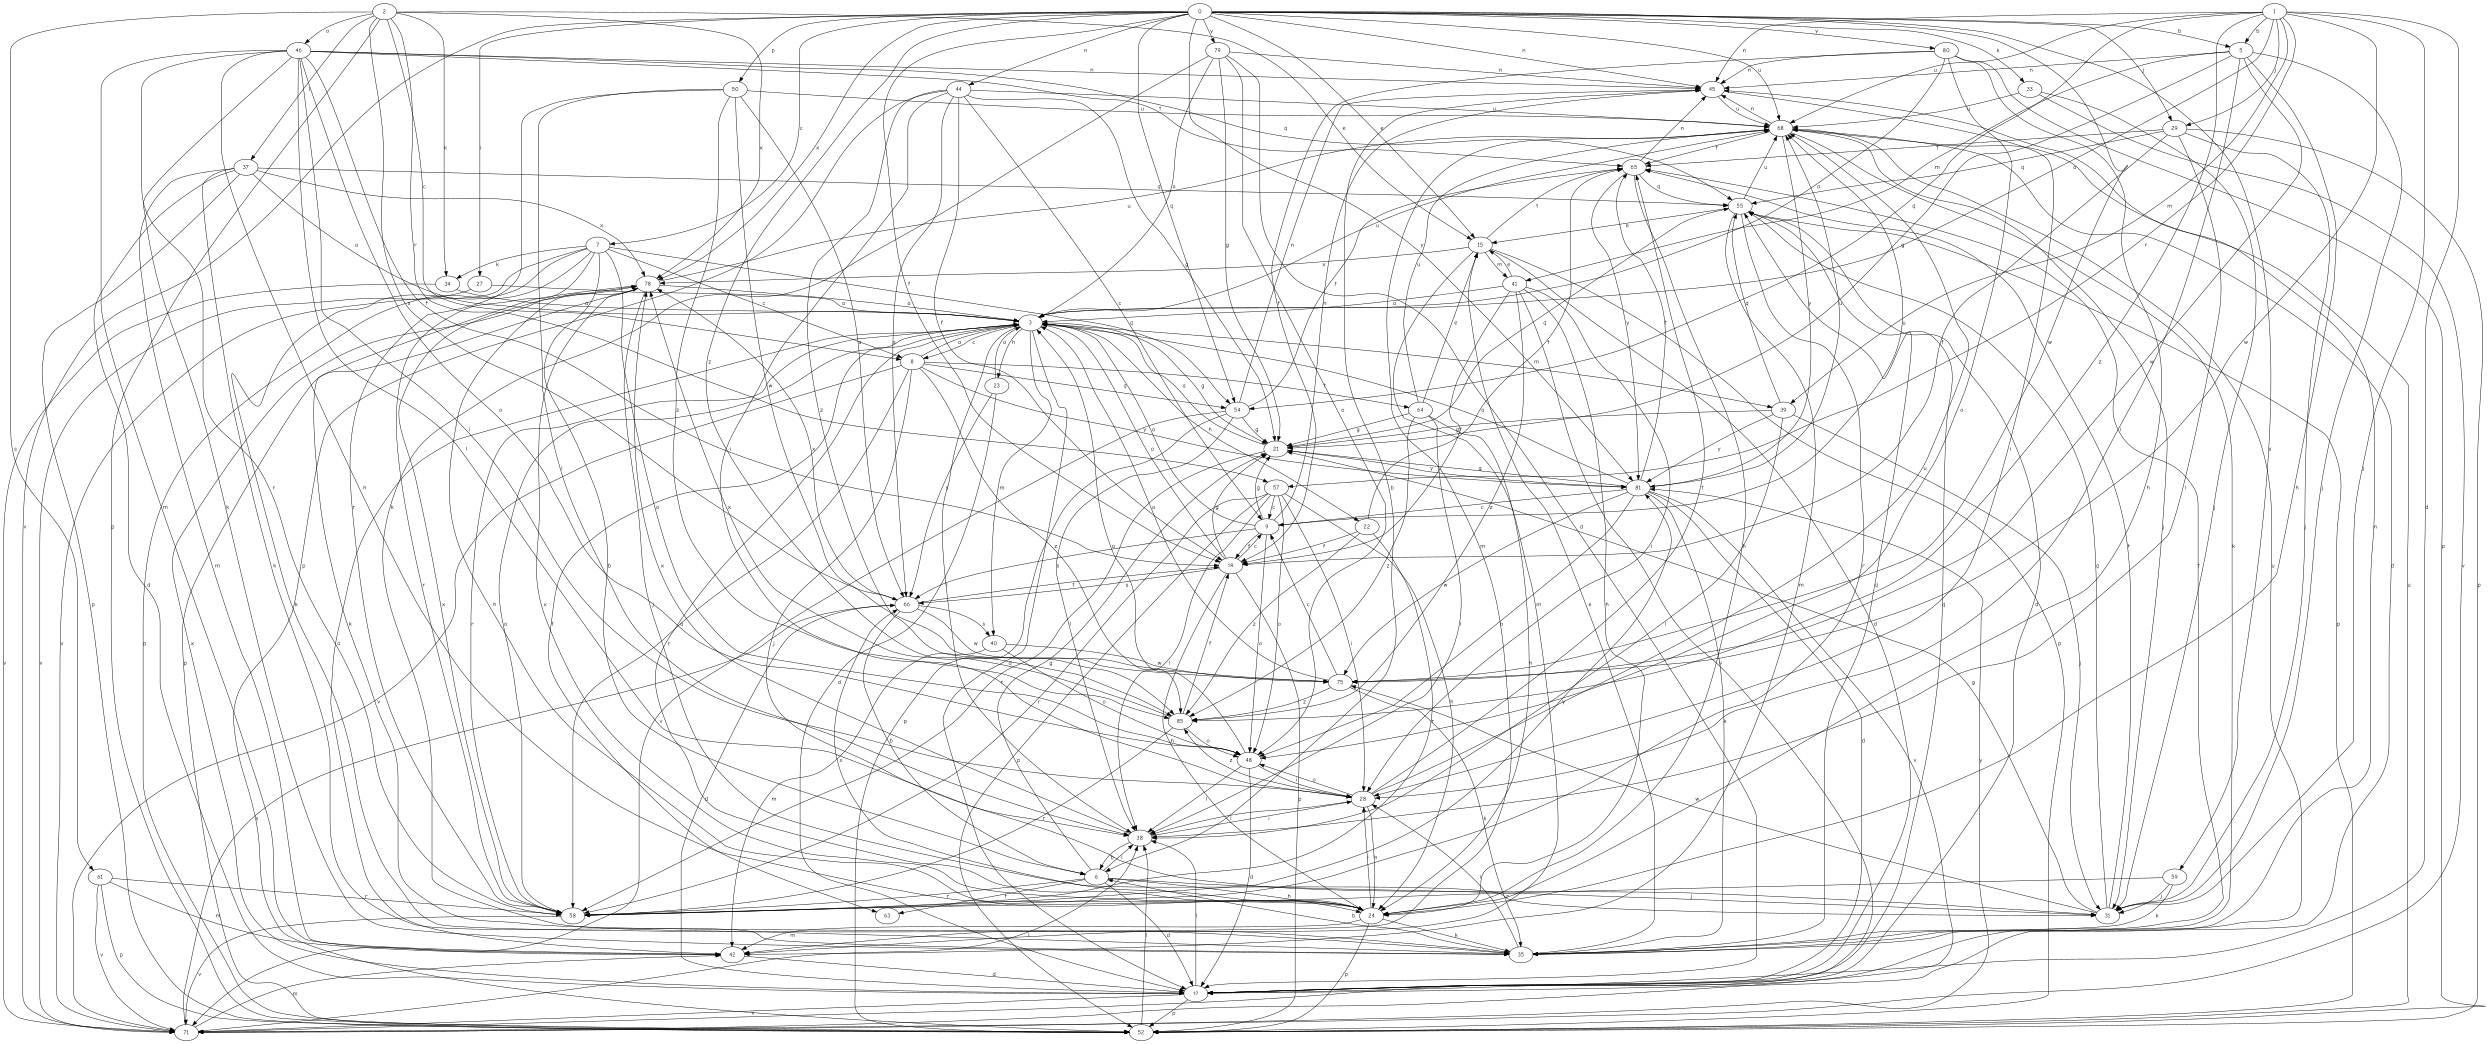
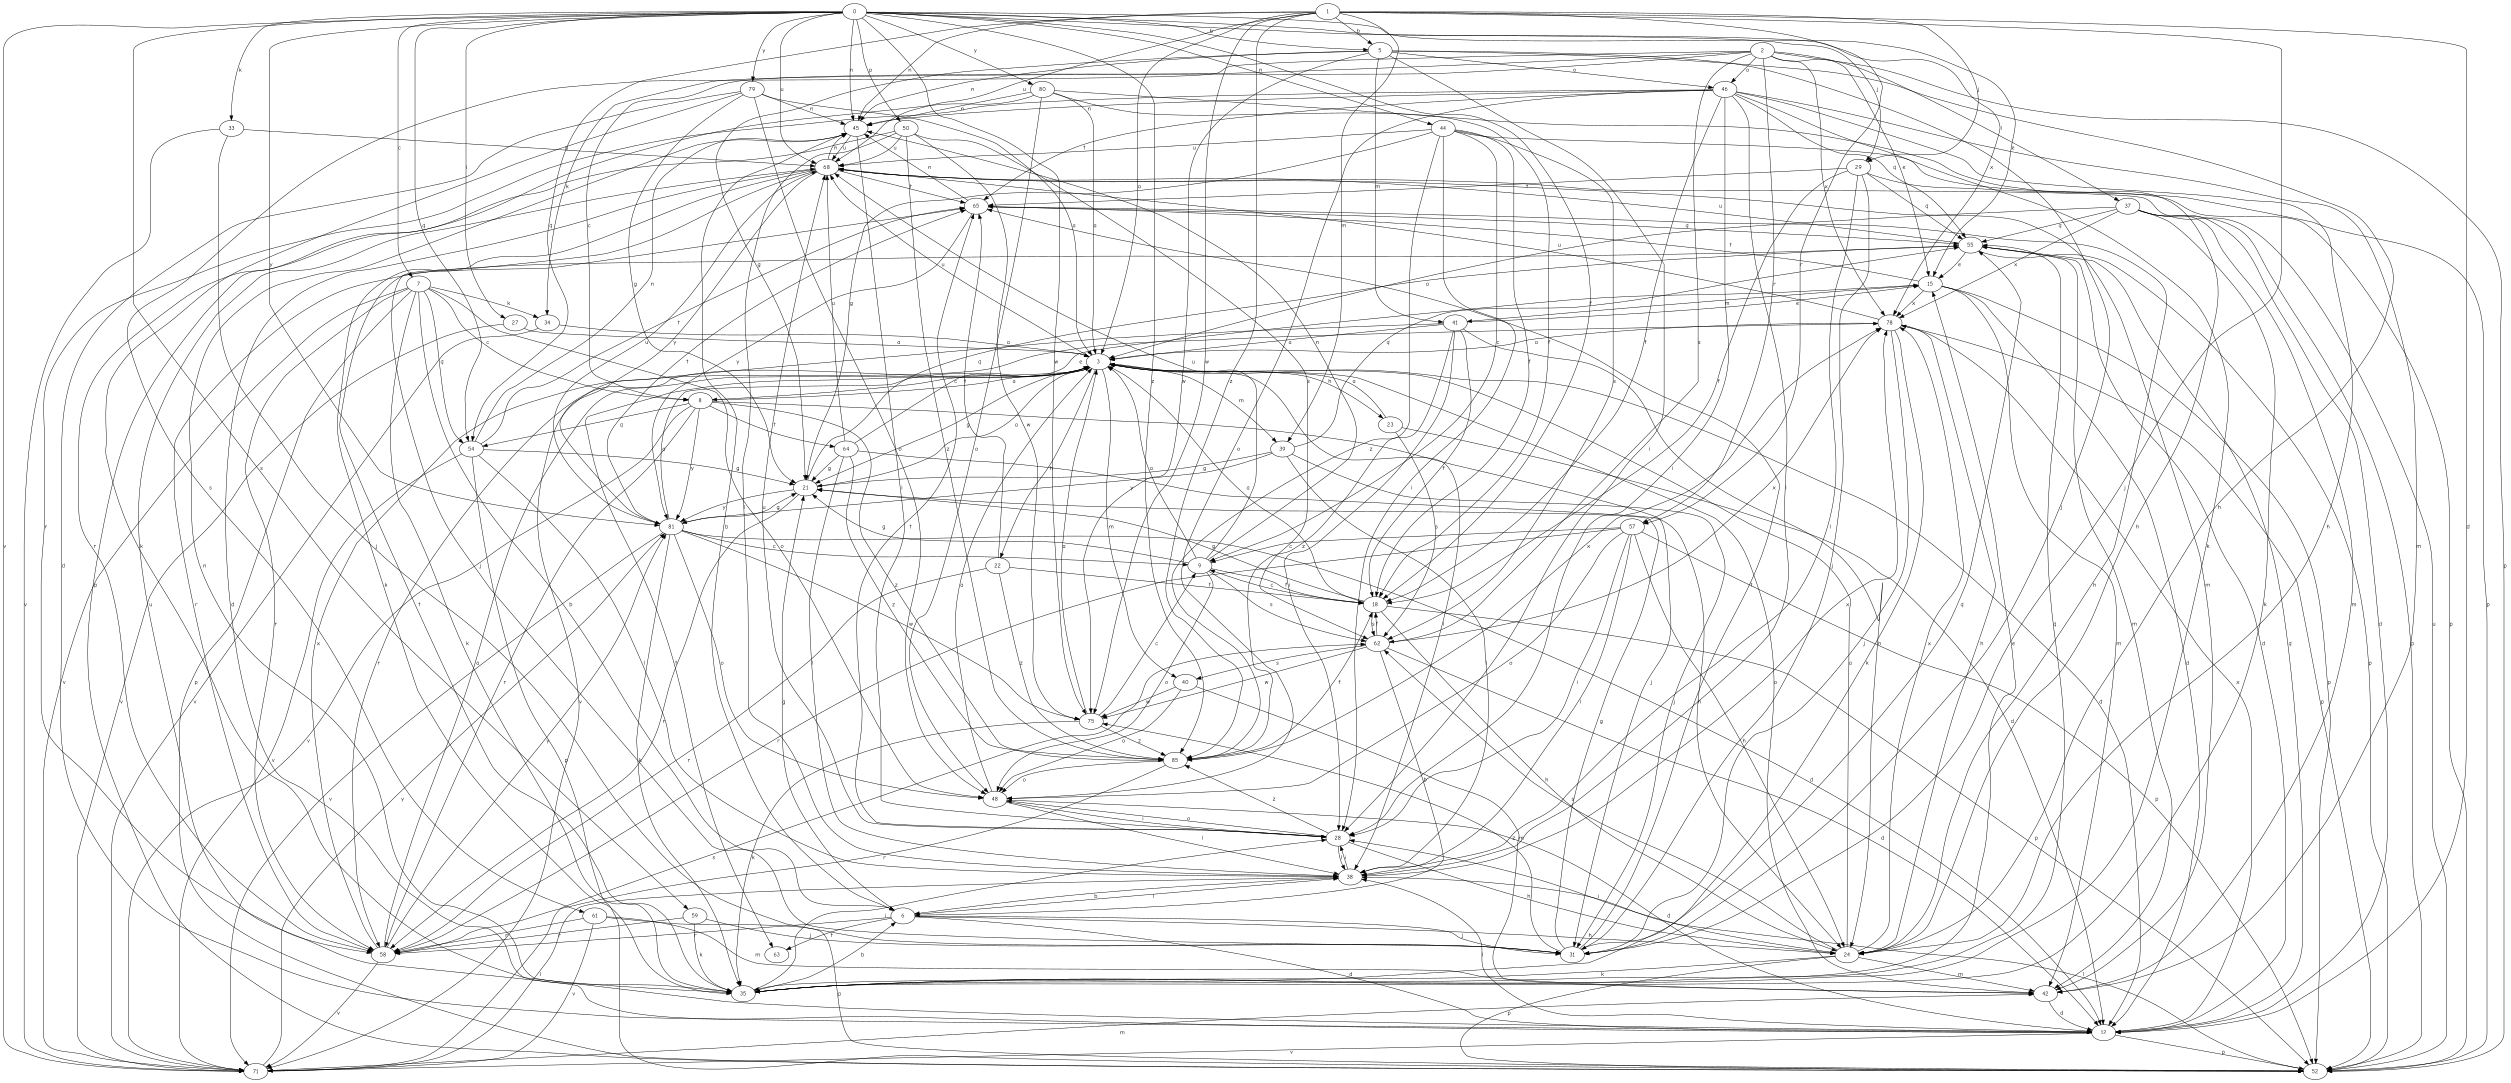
none -> (1558, 71)
(907, 605) -> (1377, 644)
(1697, 799) -> (1514, 838)
